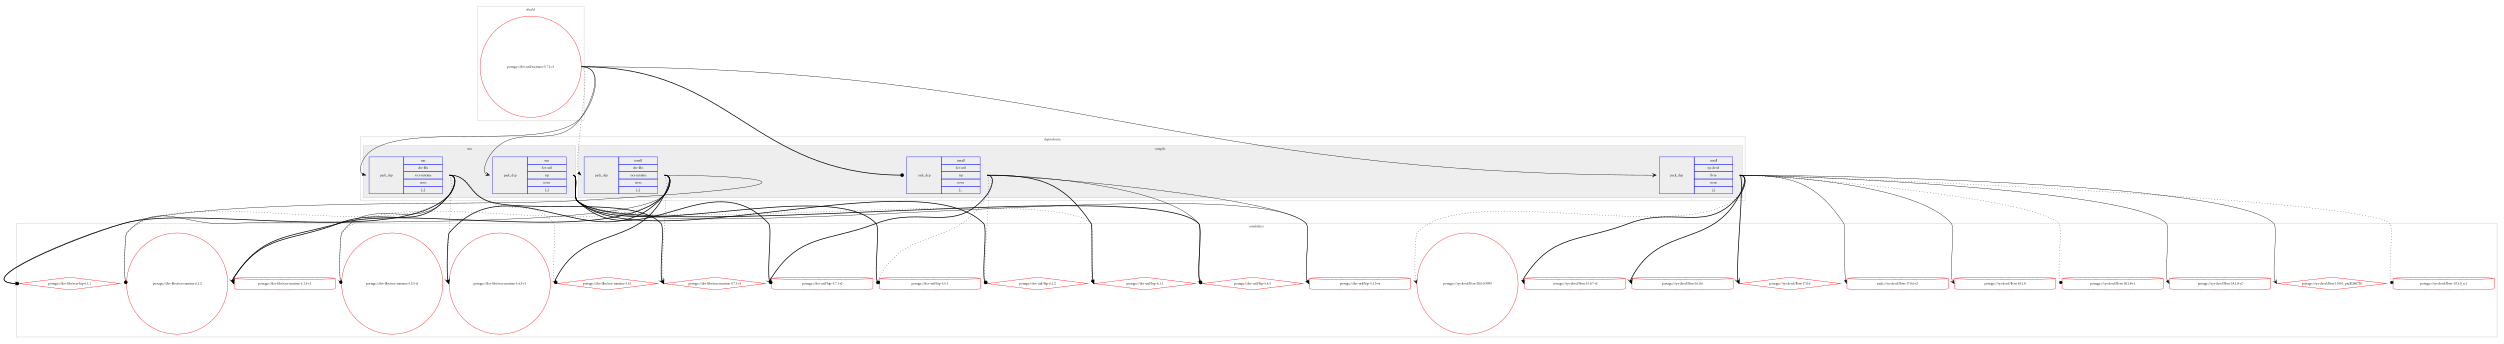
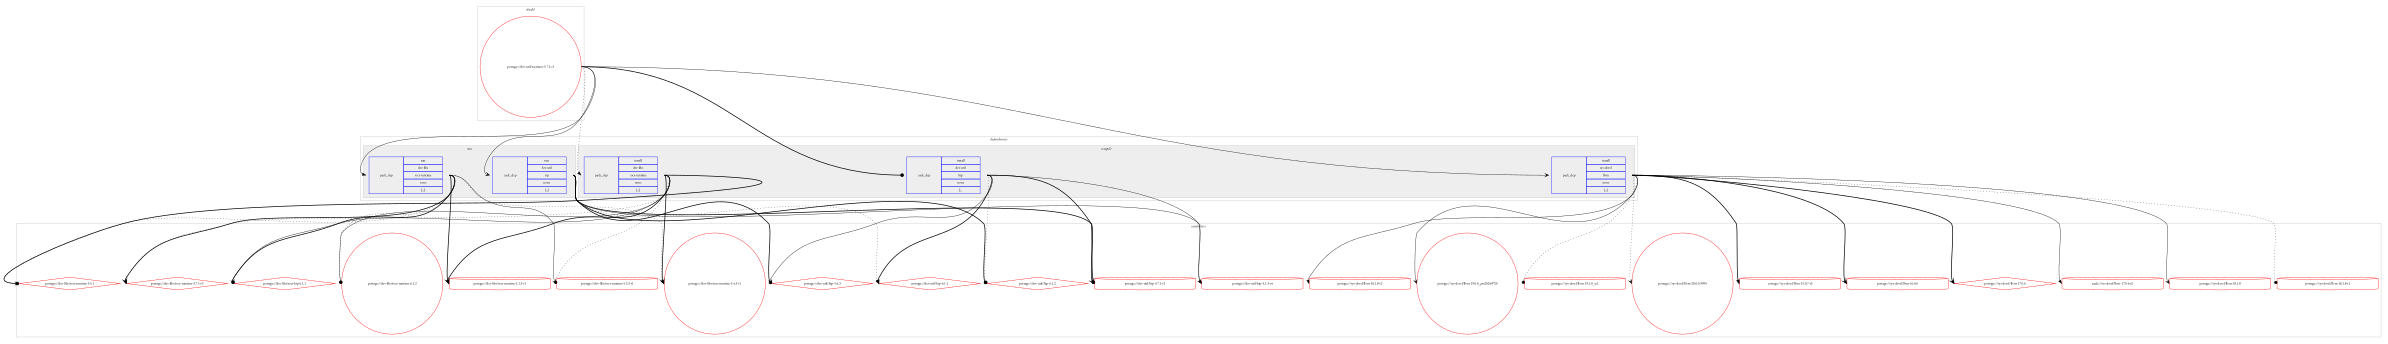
(392, 284) -> (607, 284)
(930, 284) -> none
(2332, 284) -> (1467, 284)
